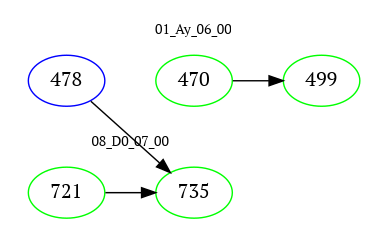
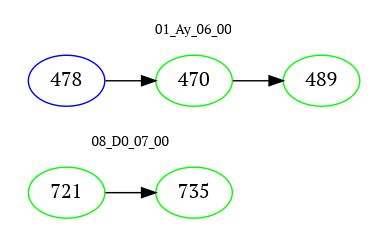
(322, 81) -> (322, 81)
(132, 138) -> (123, 81)
